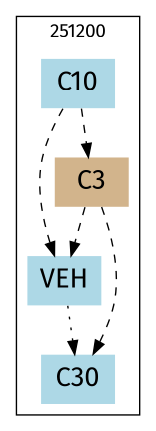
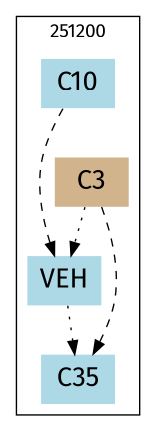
(84, 126) -> none
(80, 225) -> (80, 225)
(78, 379) -> (78, 379)
